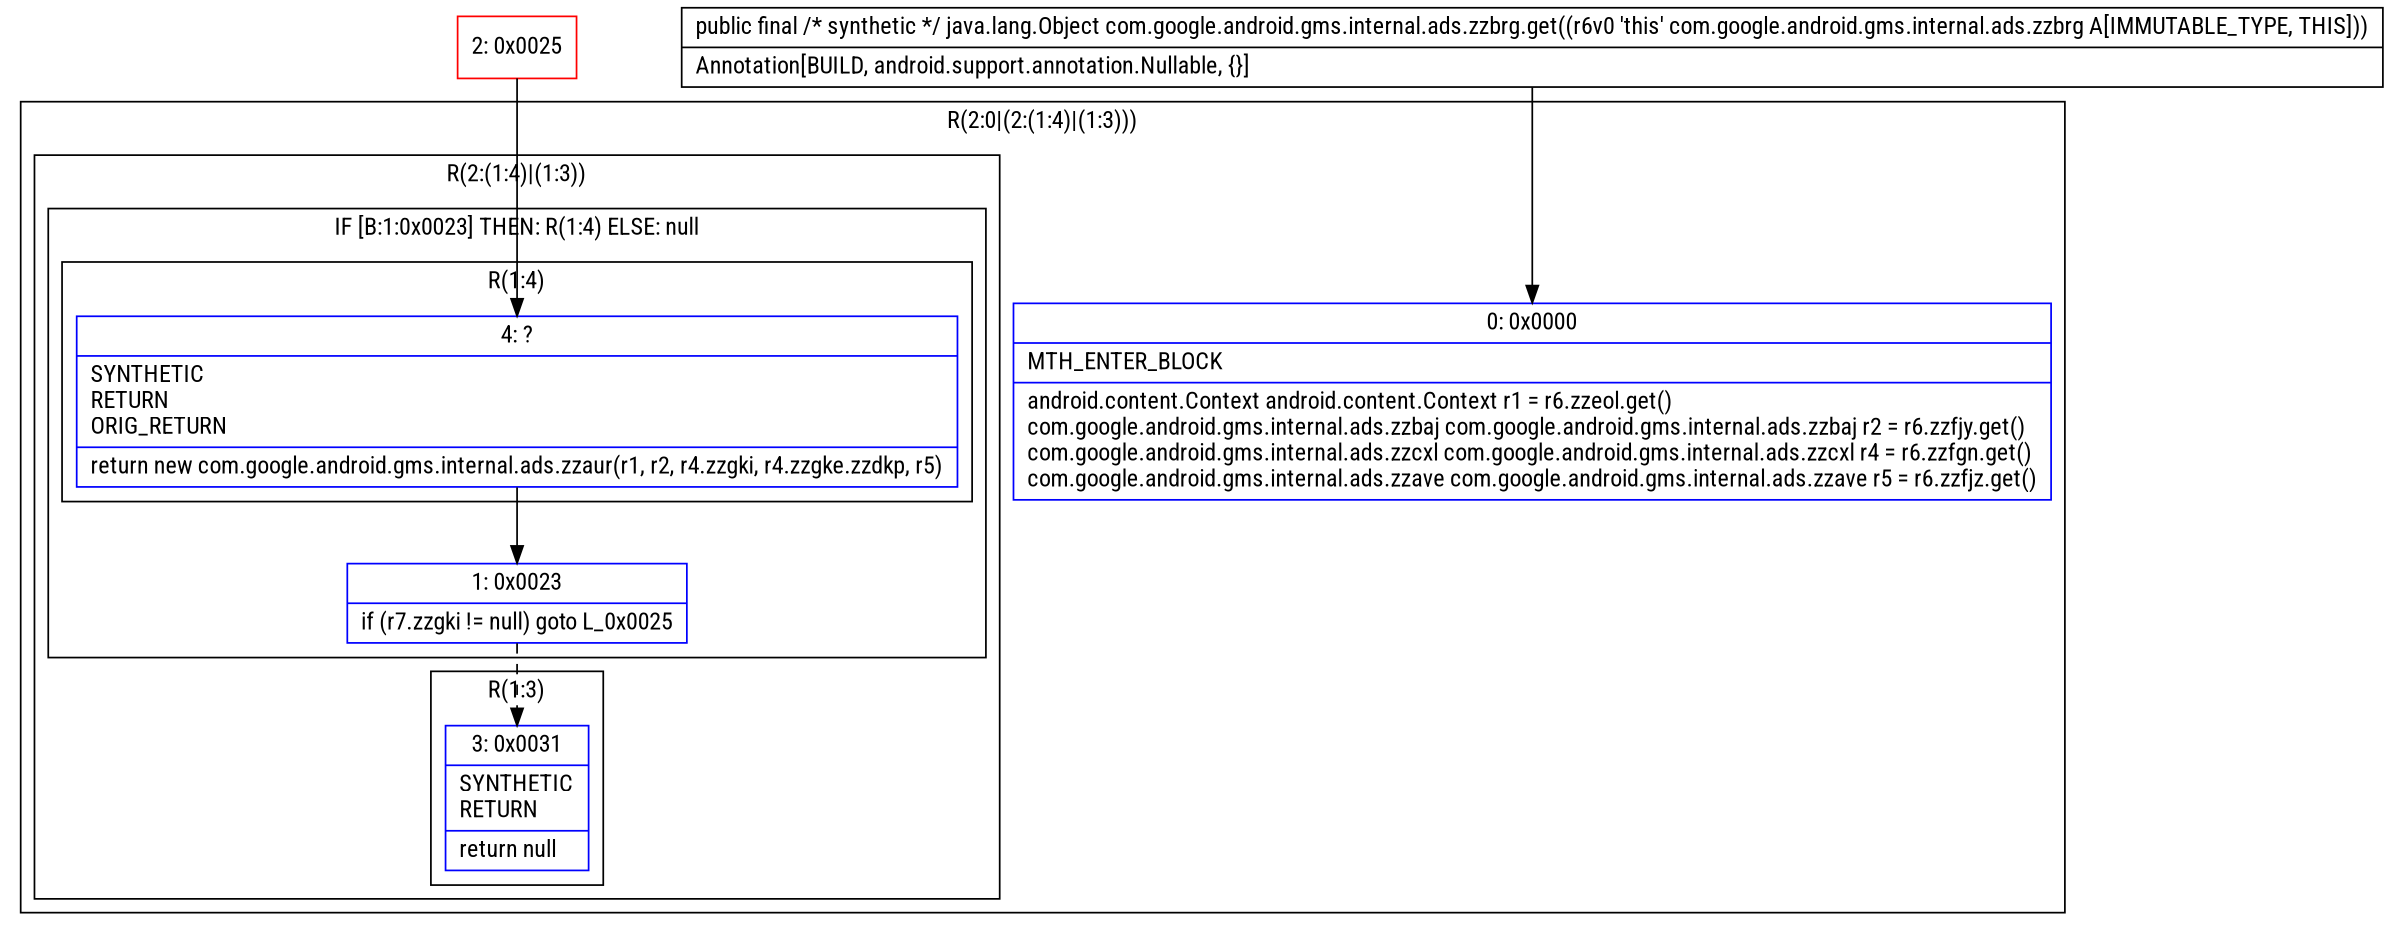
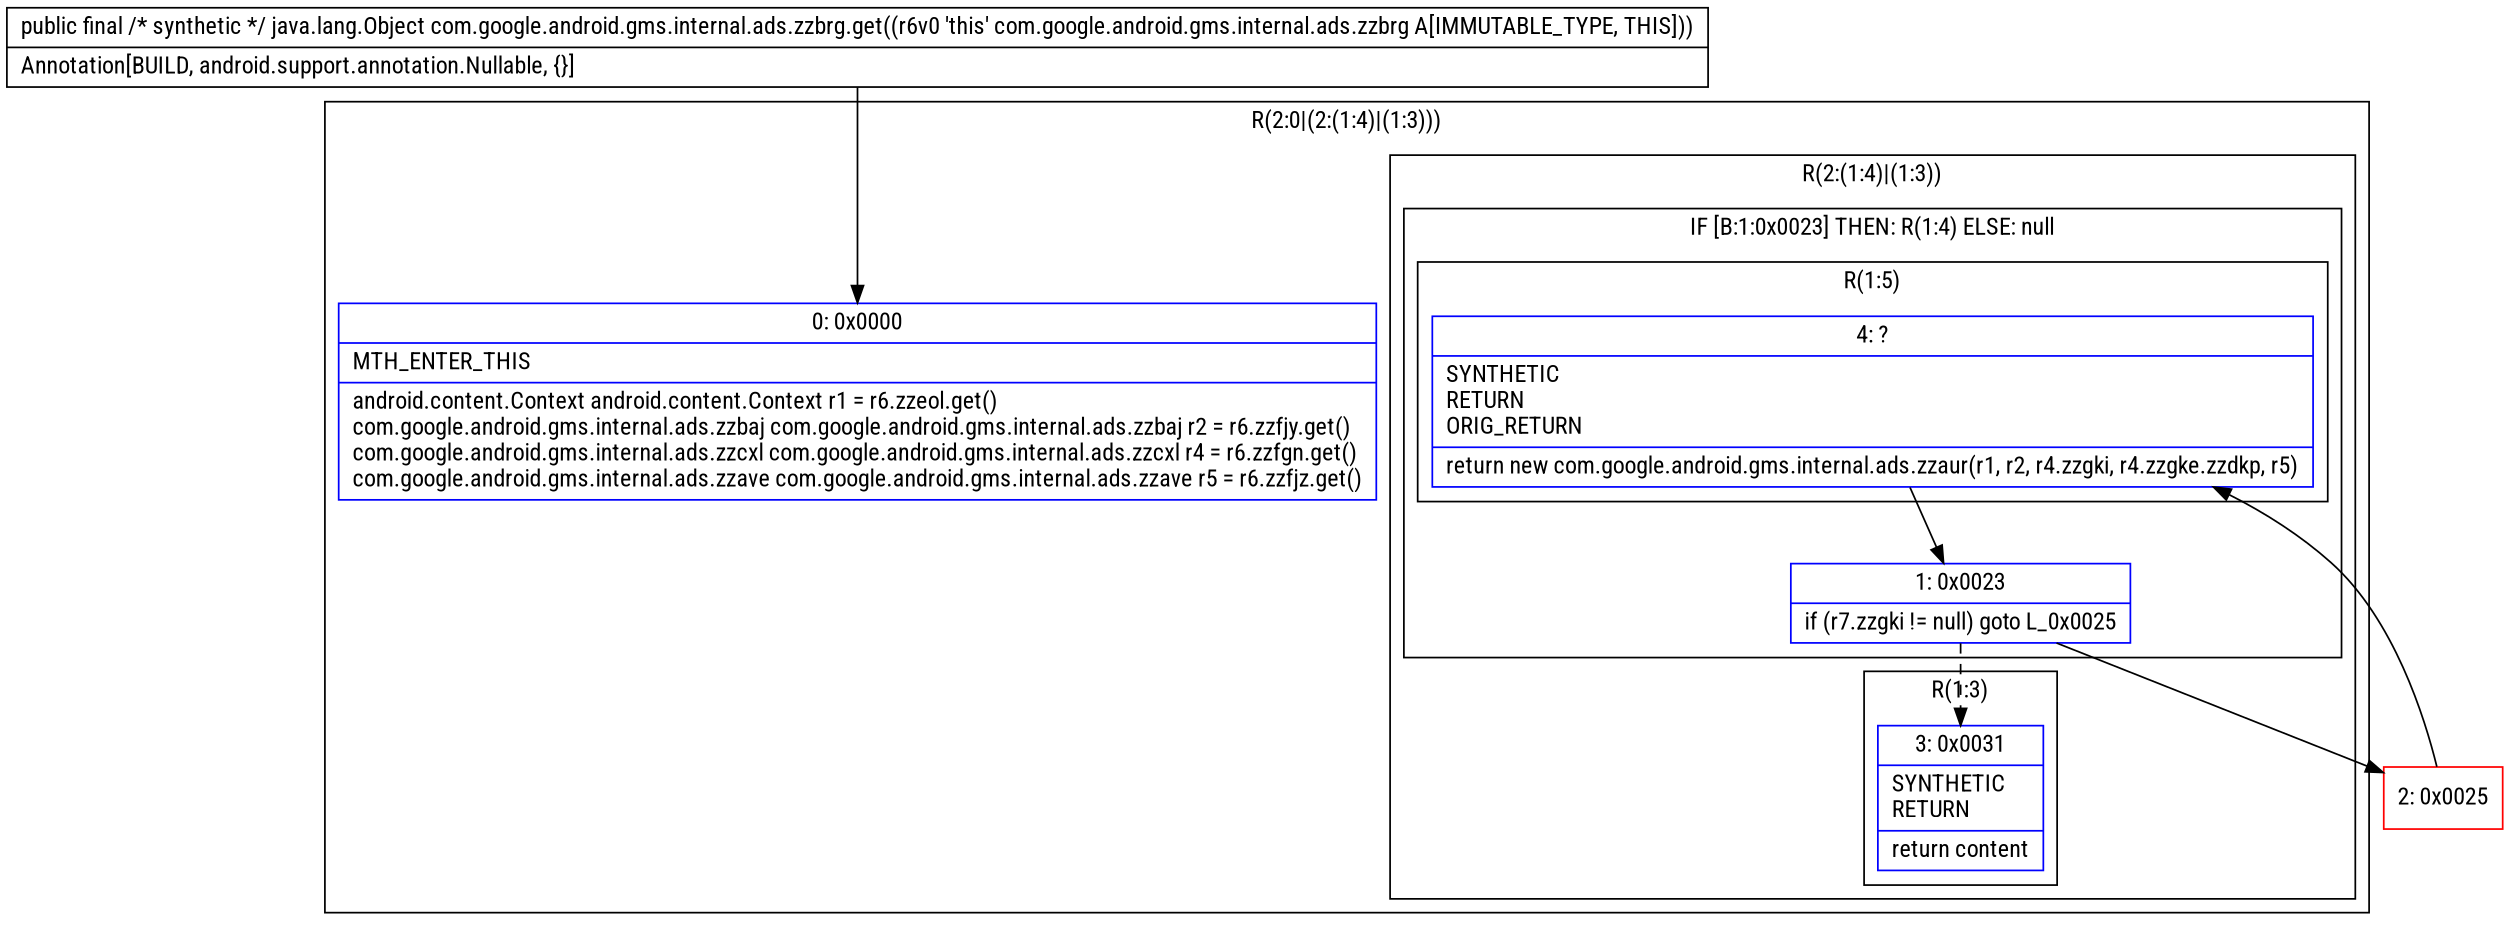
(517, 282) -> (1873, 282)
(1126, 362) -> (442, 362)
none -> (2212, 705)
(508, 850) -> (1961, 850)
